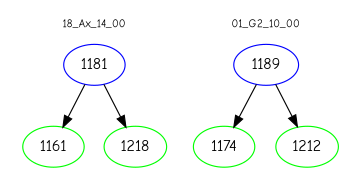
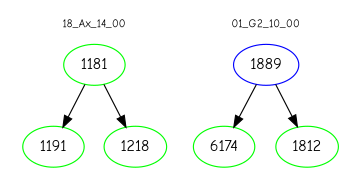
(94, 65) -> (94, 65)
(266, 65) -> (266, 65)
(53, 147) -> (53, 147)
(224, 147) -> (224, 147)
(307, 147) -> (307, 147)
